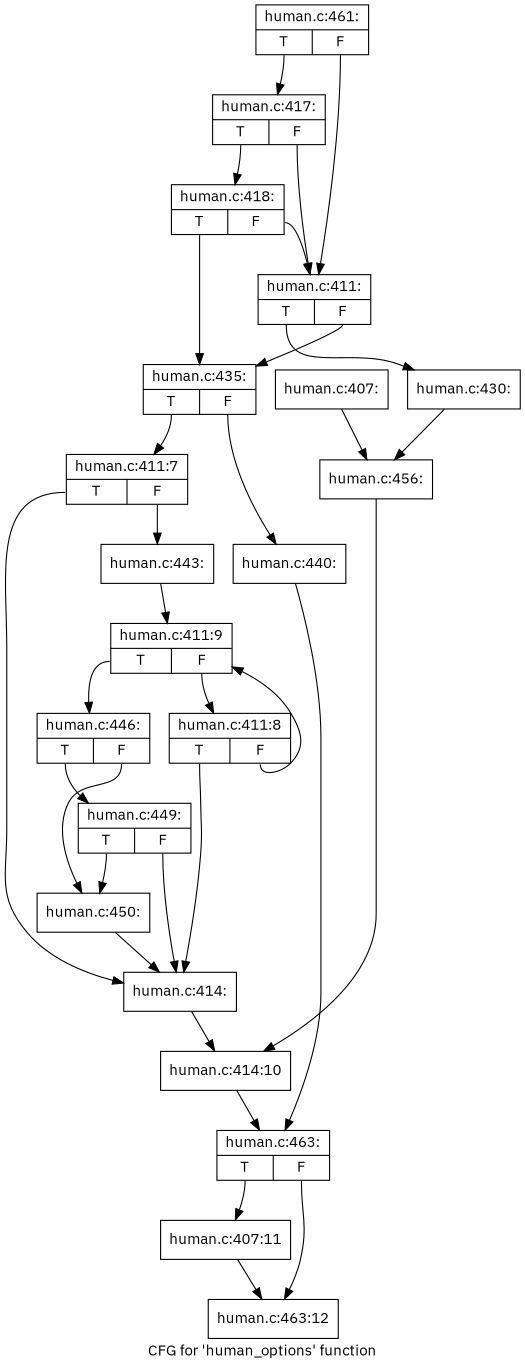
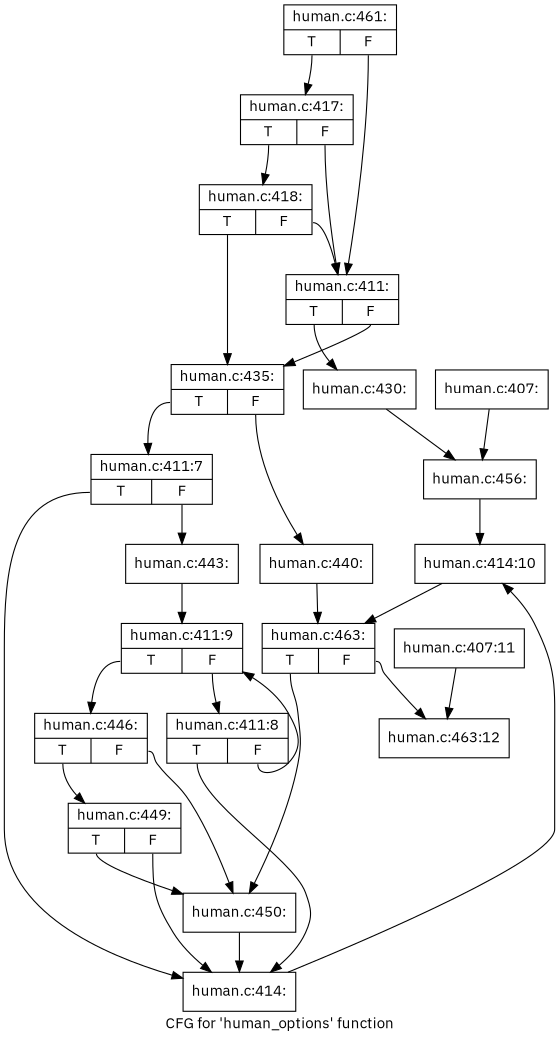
(243, 1196) -> (294, 782)
